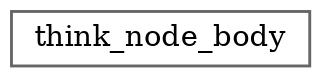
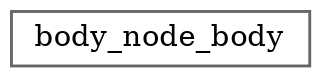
(161, 39) -> (161, 39)
